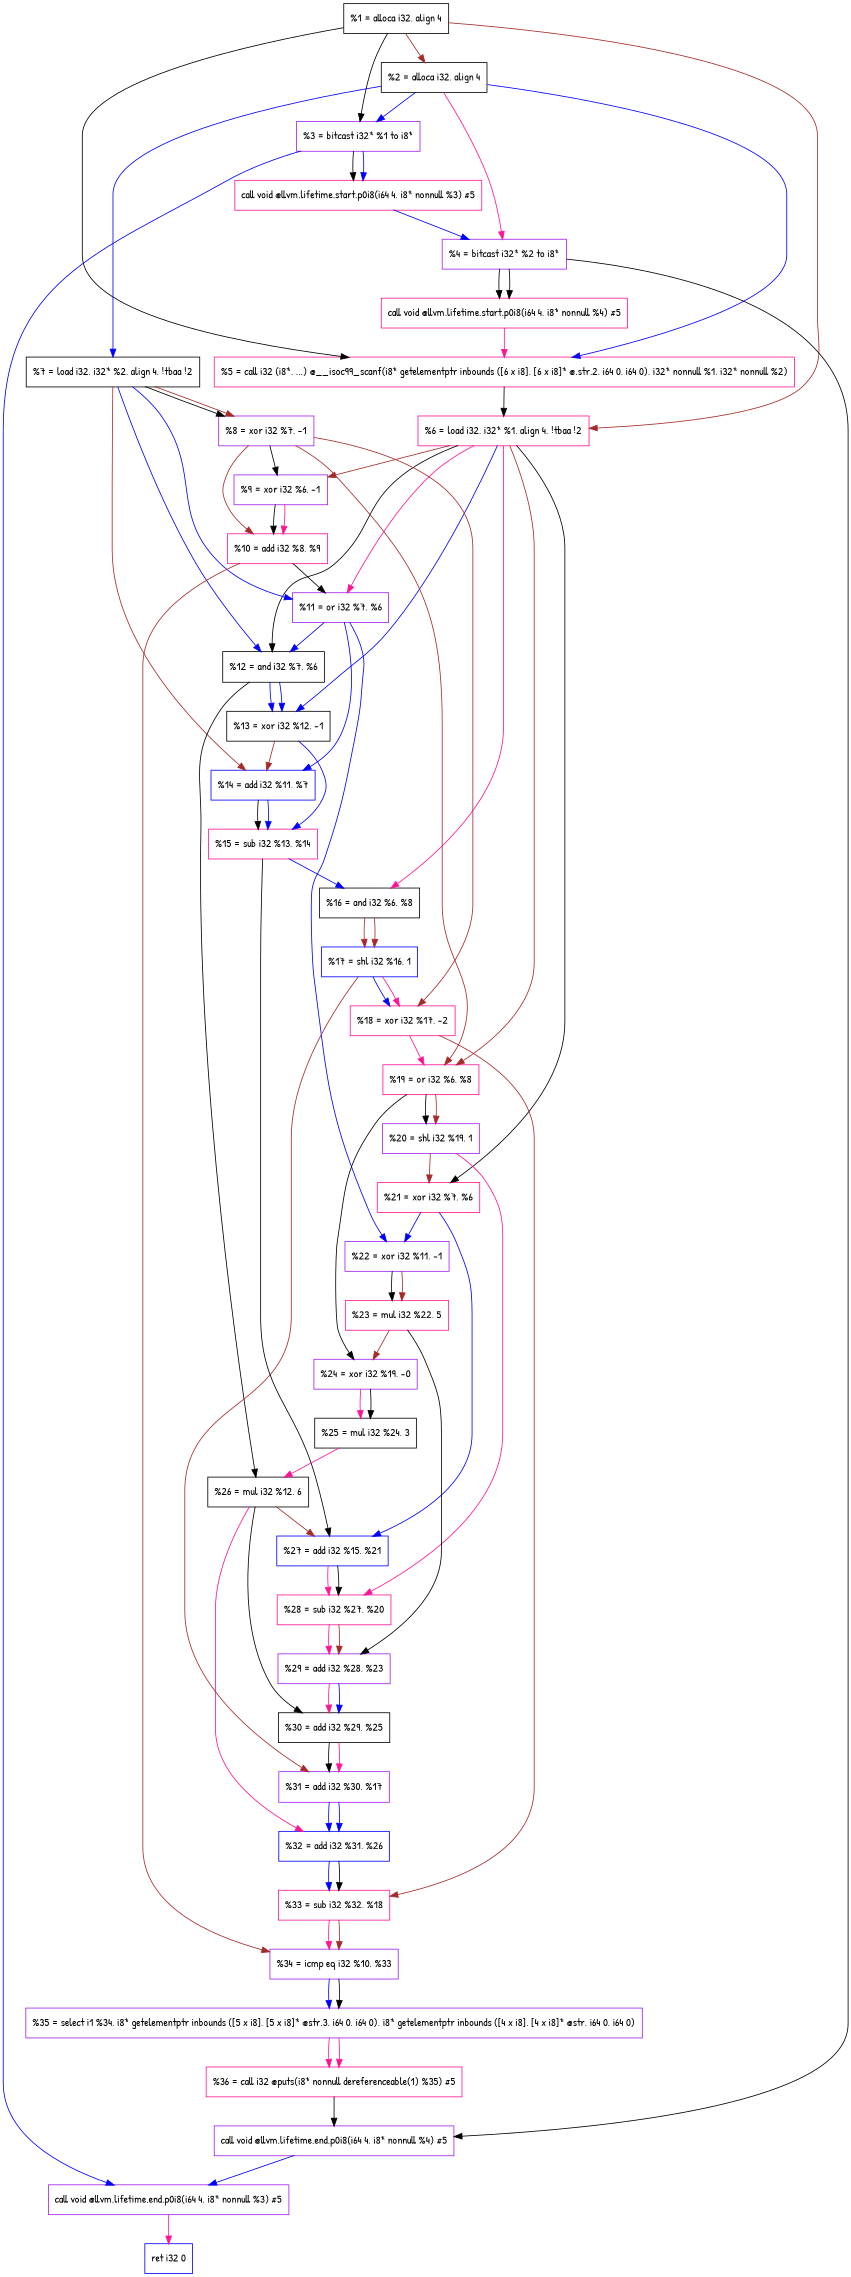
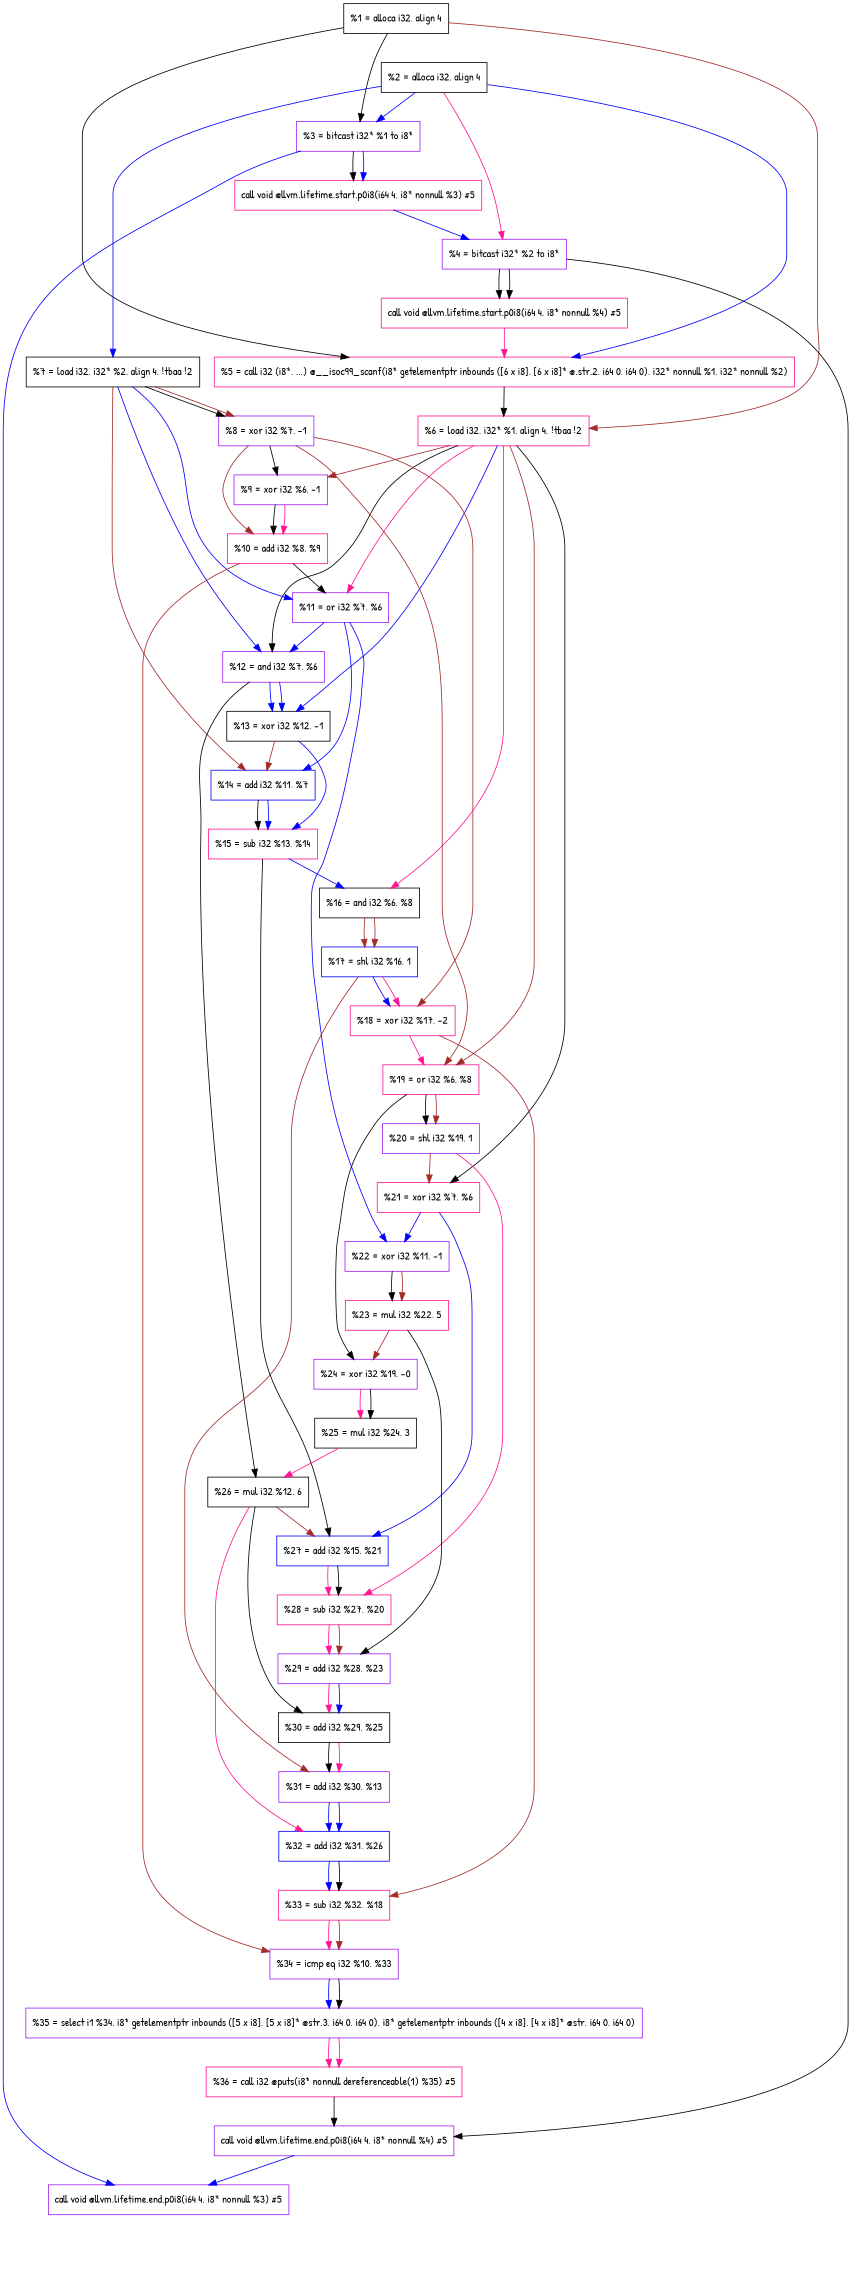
(413, 45) -> none
(274, 667) -> (274, 667)
(334, 1787) -> (334, 1787)
(169, 2259) -> none
